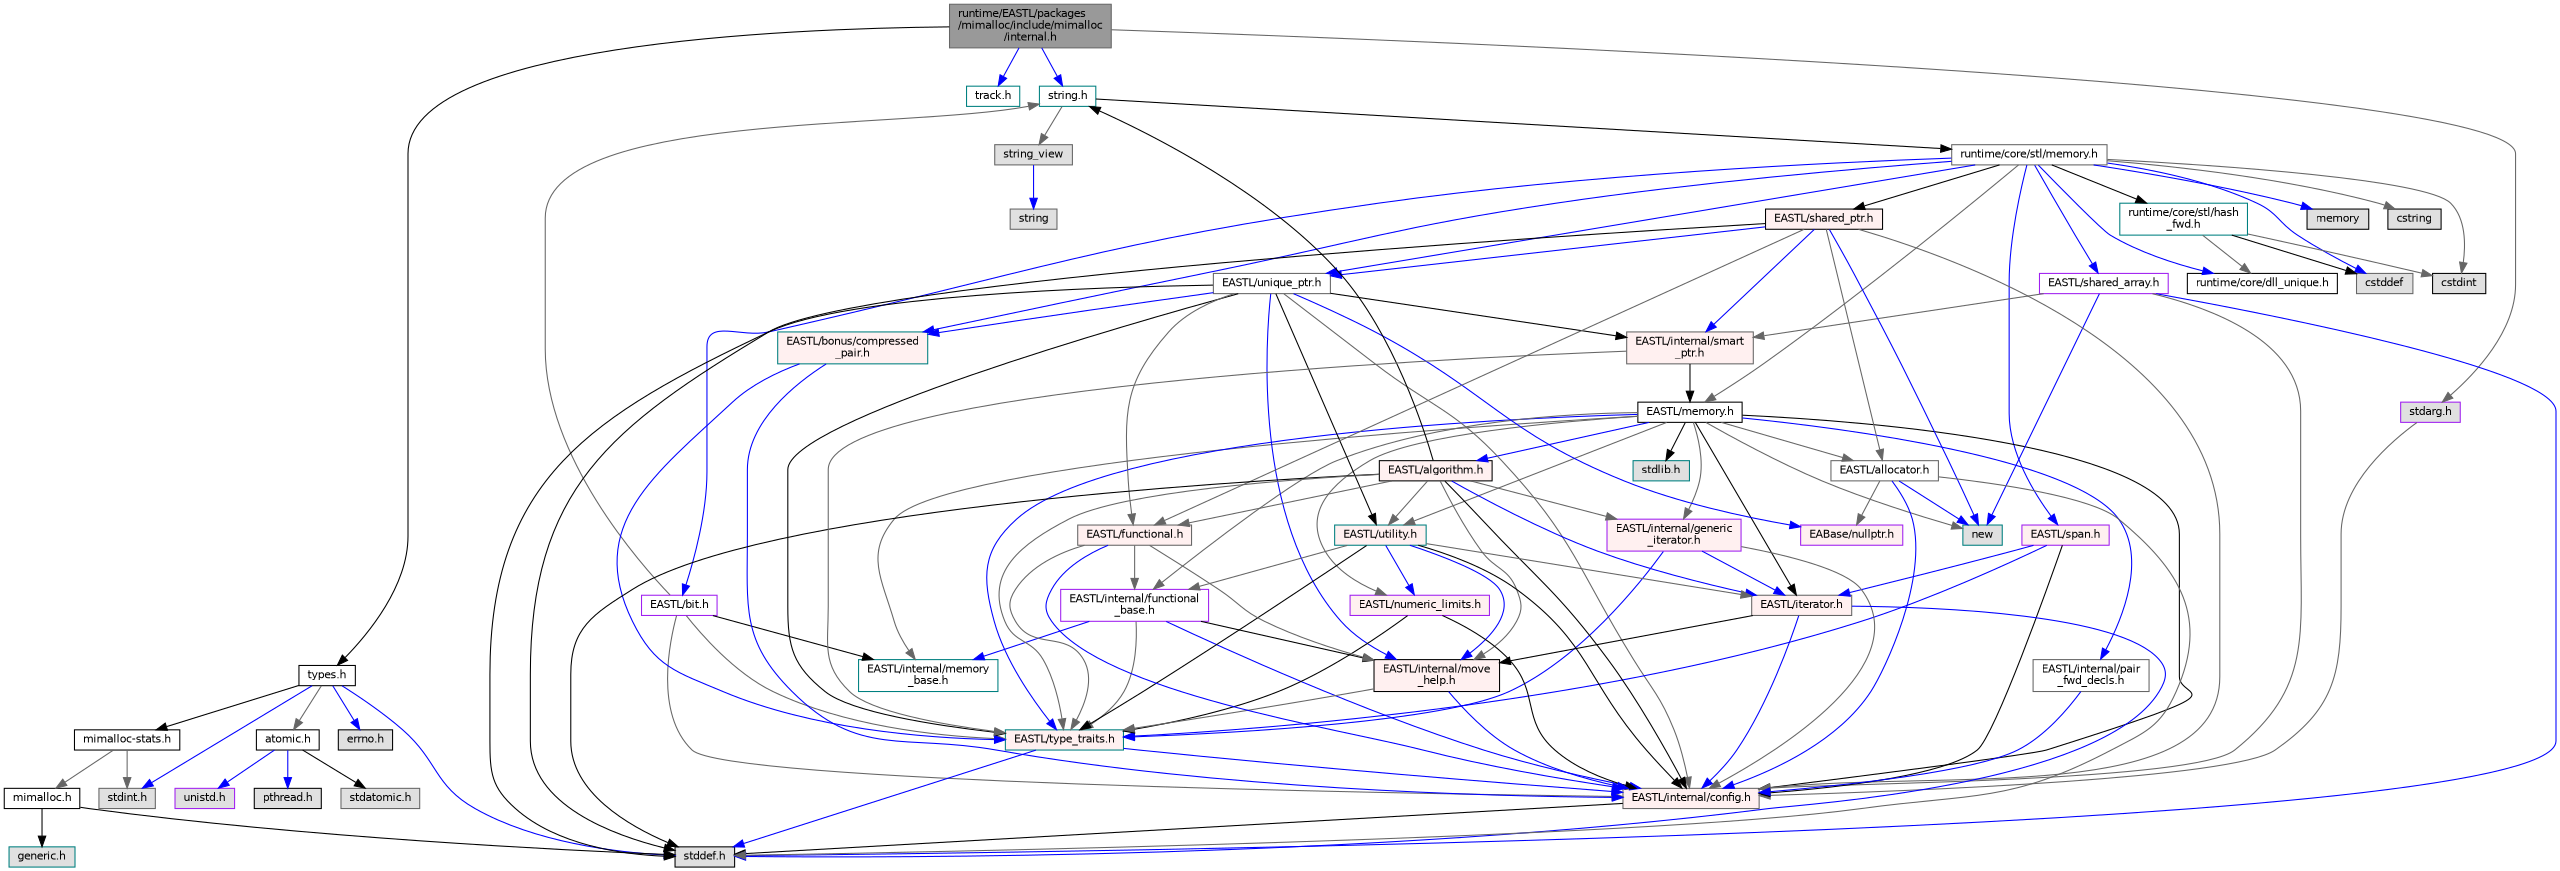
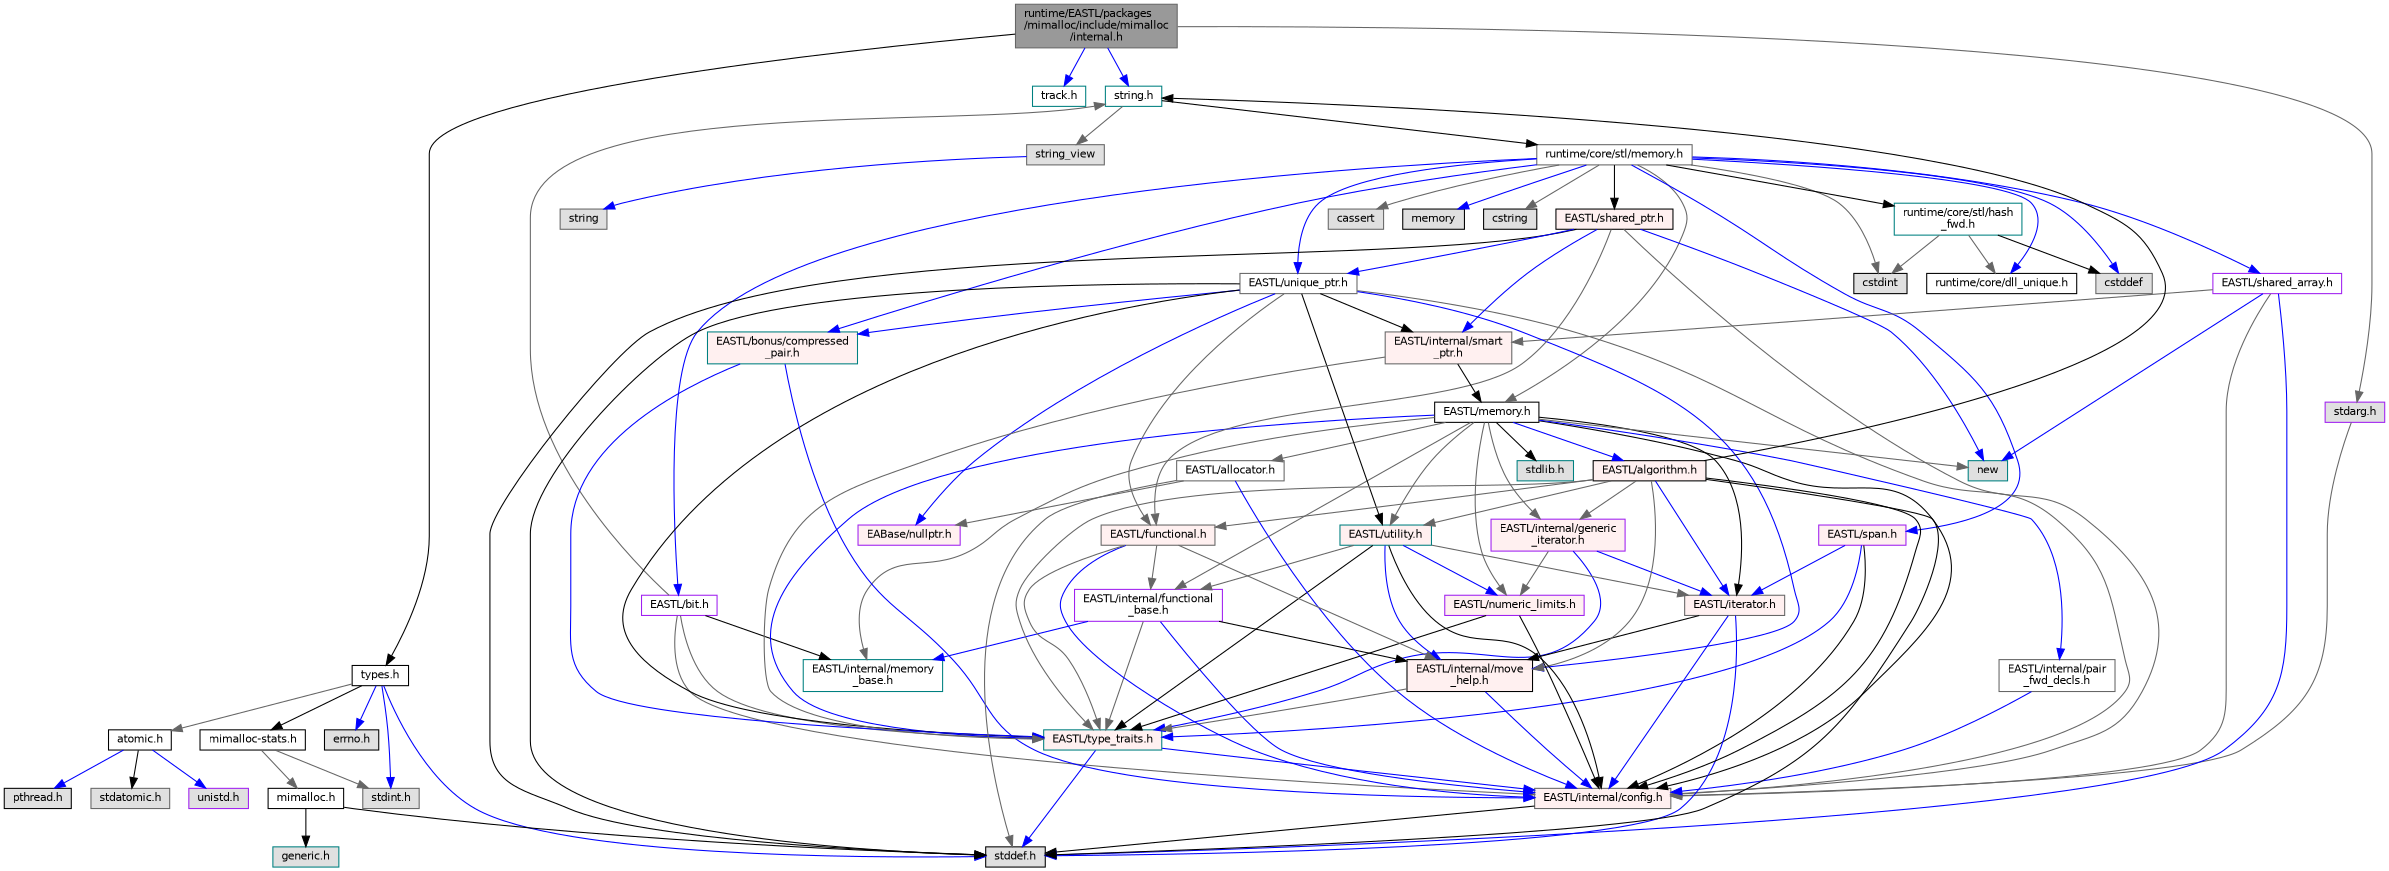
none -> (1356, 219)
(1853, 339) -> none
(1929, 500) -> none
(1867, 655) -> (1535, 572)
